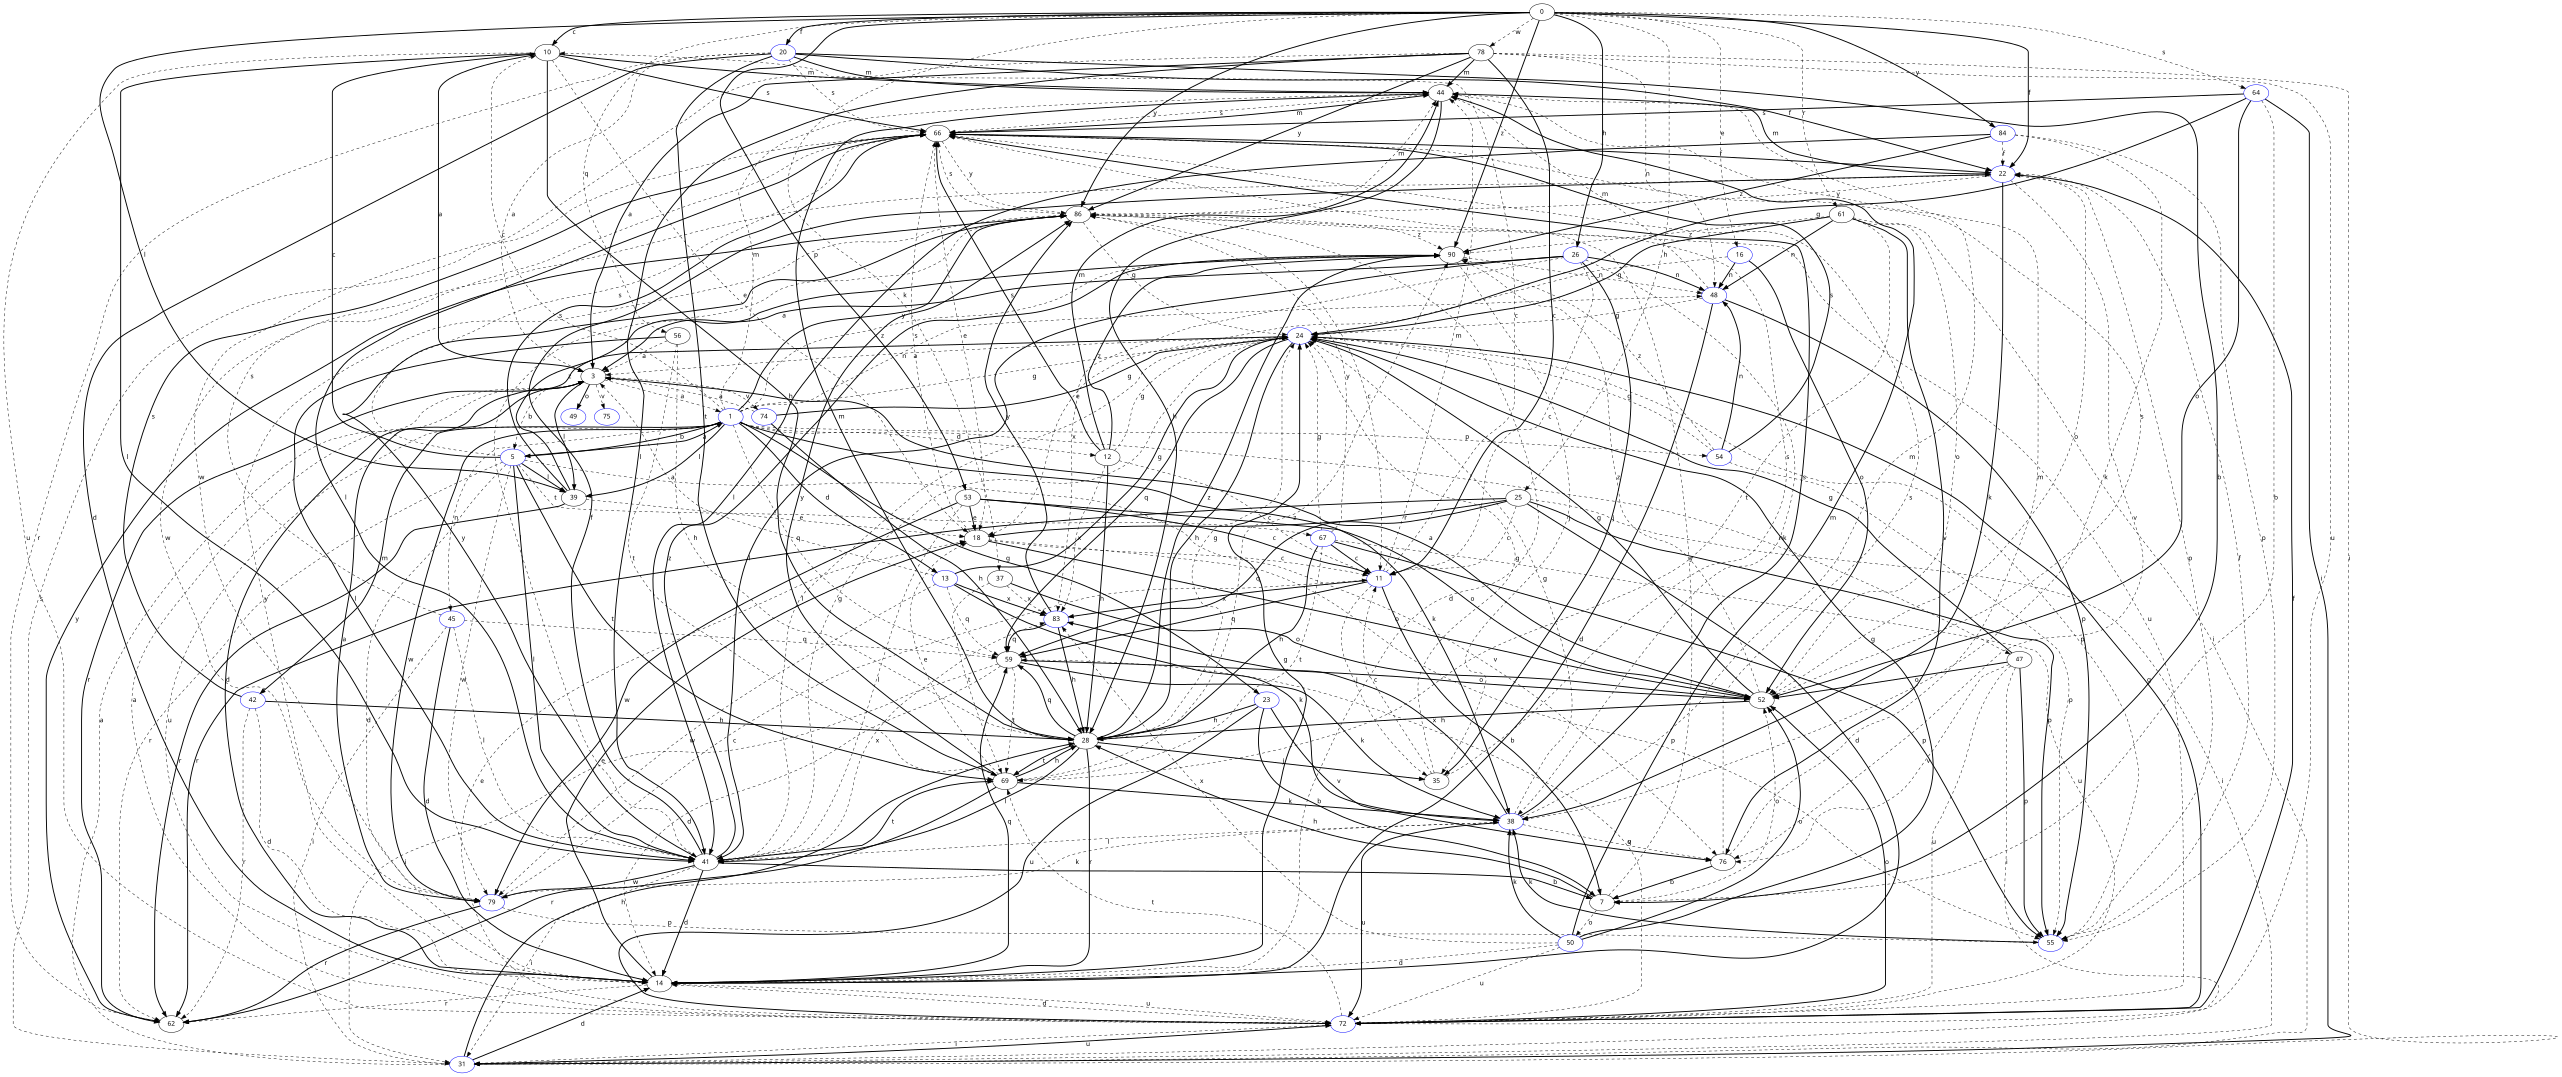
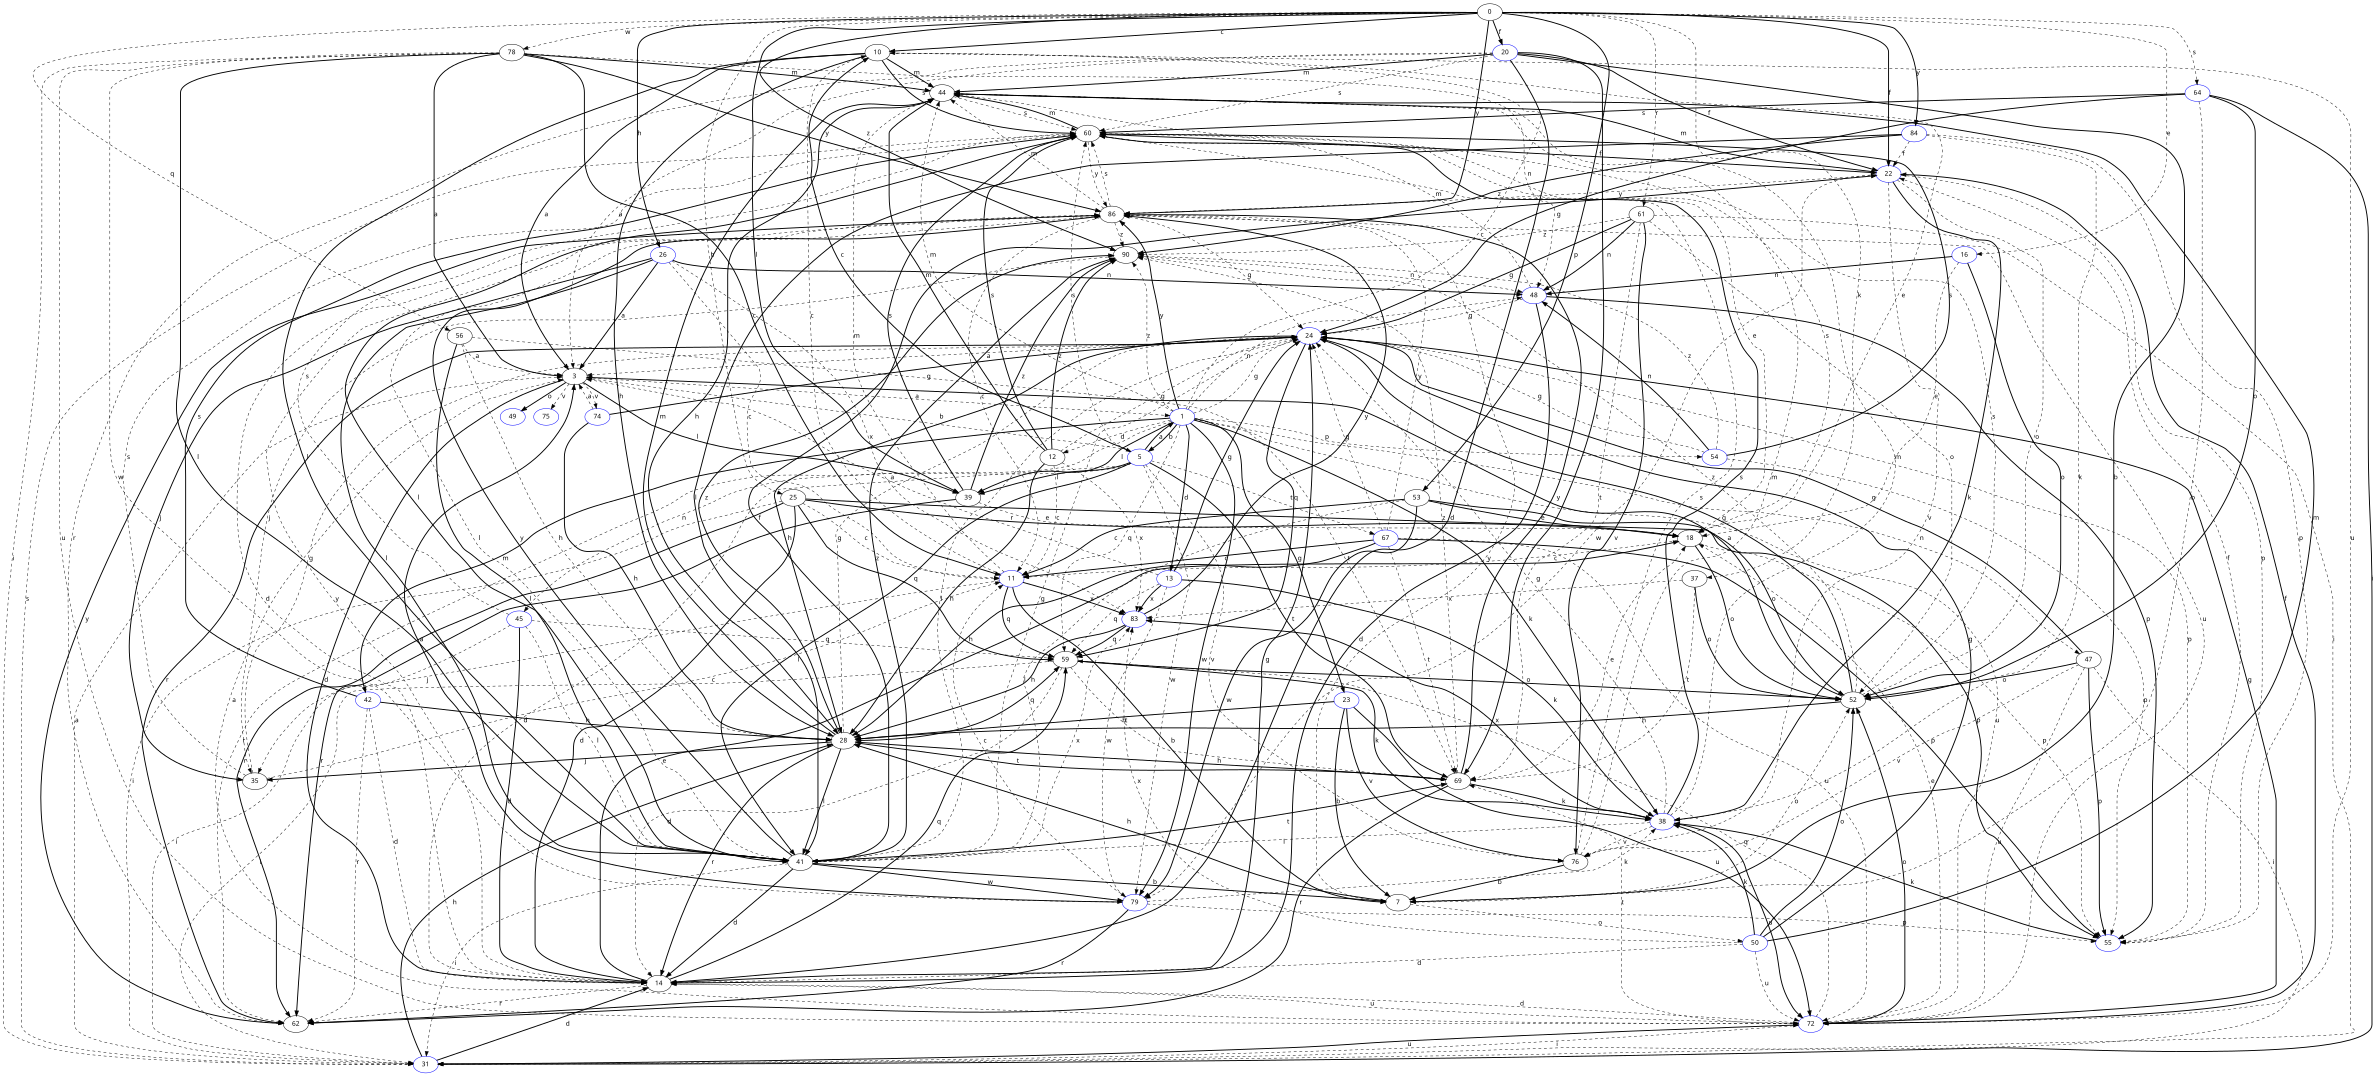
(938, 134) -> (1088, 134)
(1779, 540) -> none
